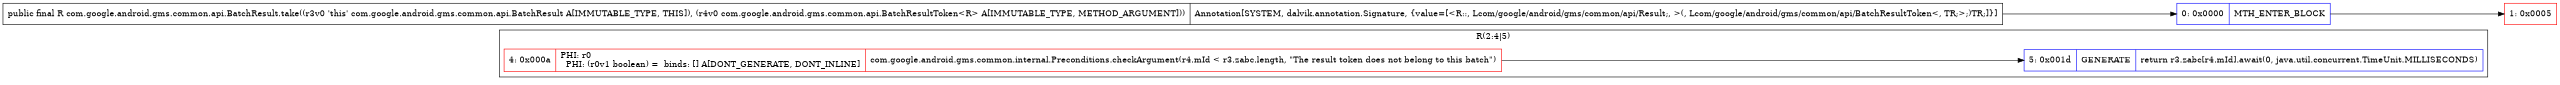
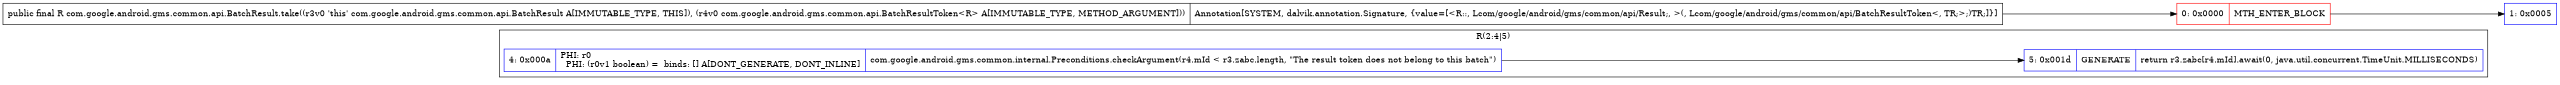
(2254, 14) -> (2254, 14)
(2531, 14) -> (2531, 14)
(1003, 60) -> (1003, 60)
